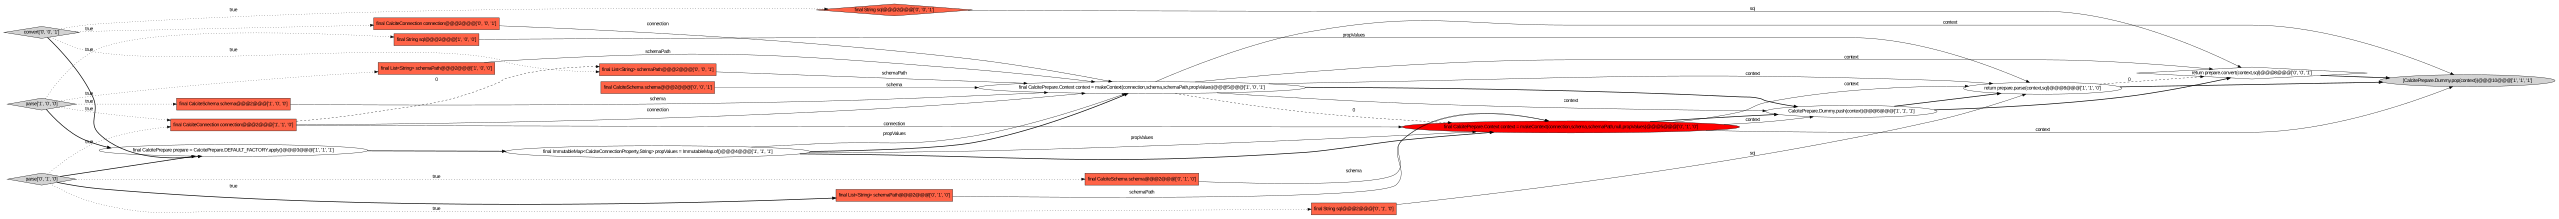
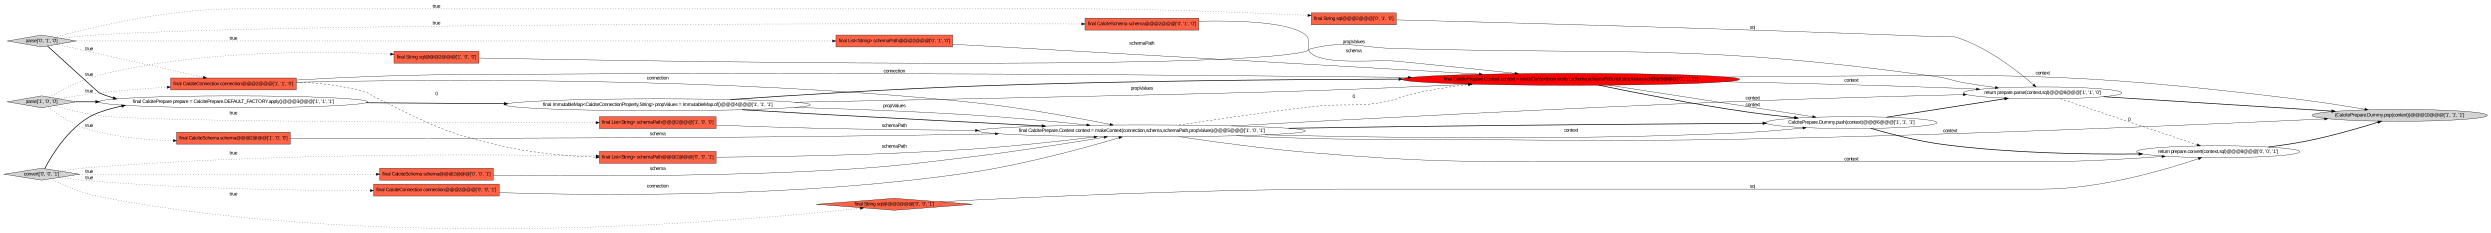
(2252, 73) -> (2218, 152)
none -> (228, 174)
(445, 204) -> (454, 41)
